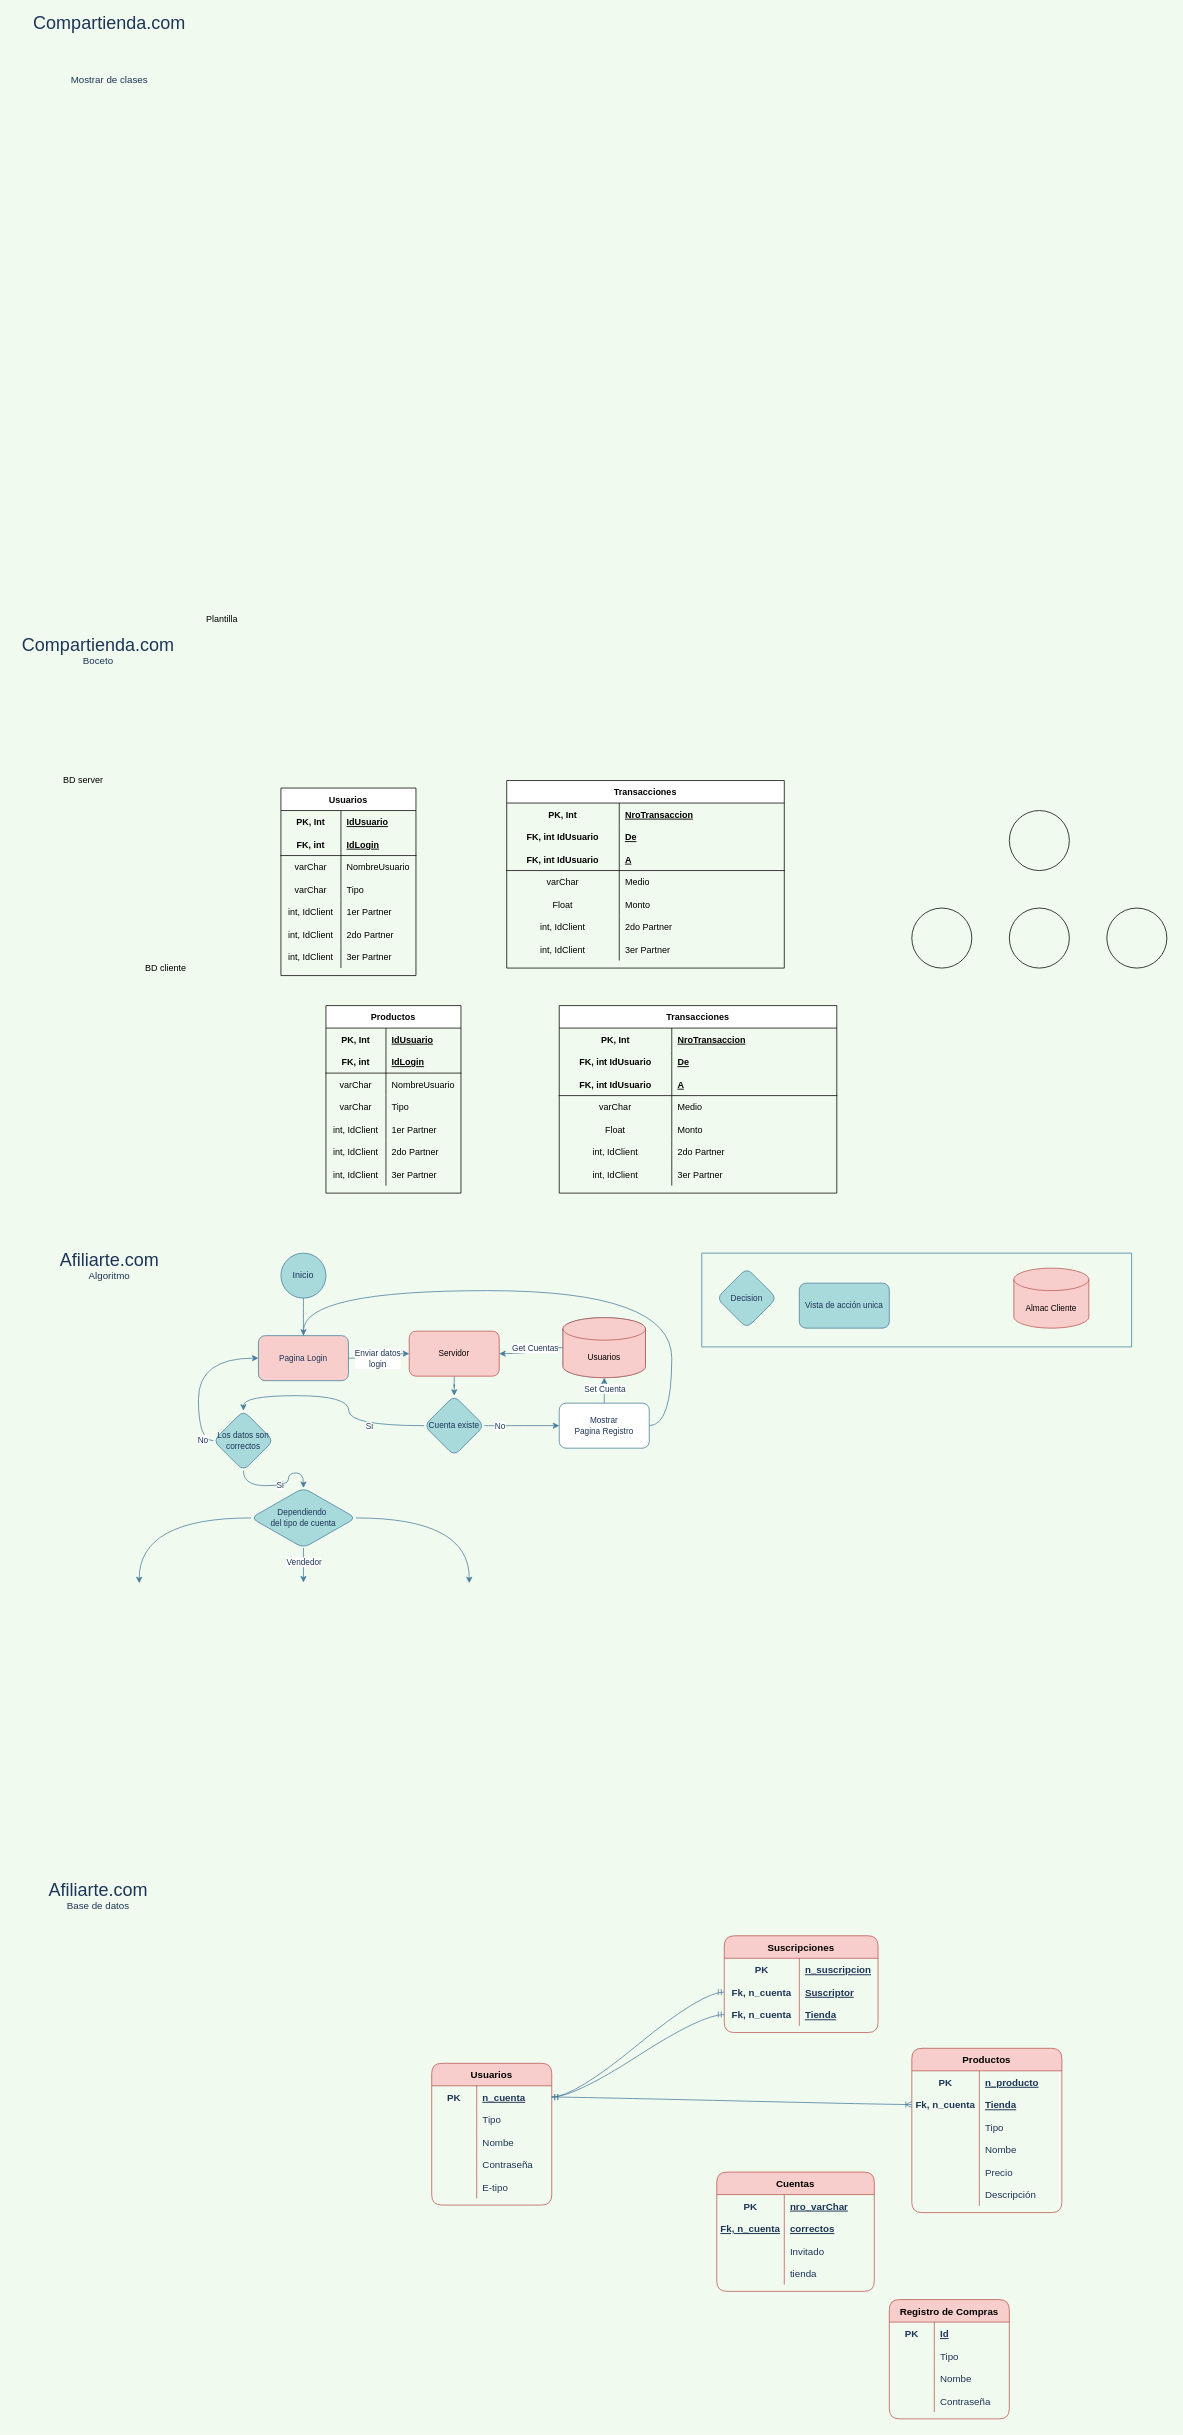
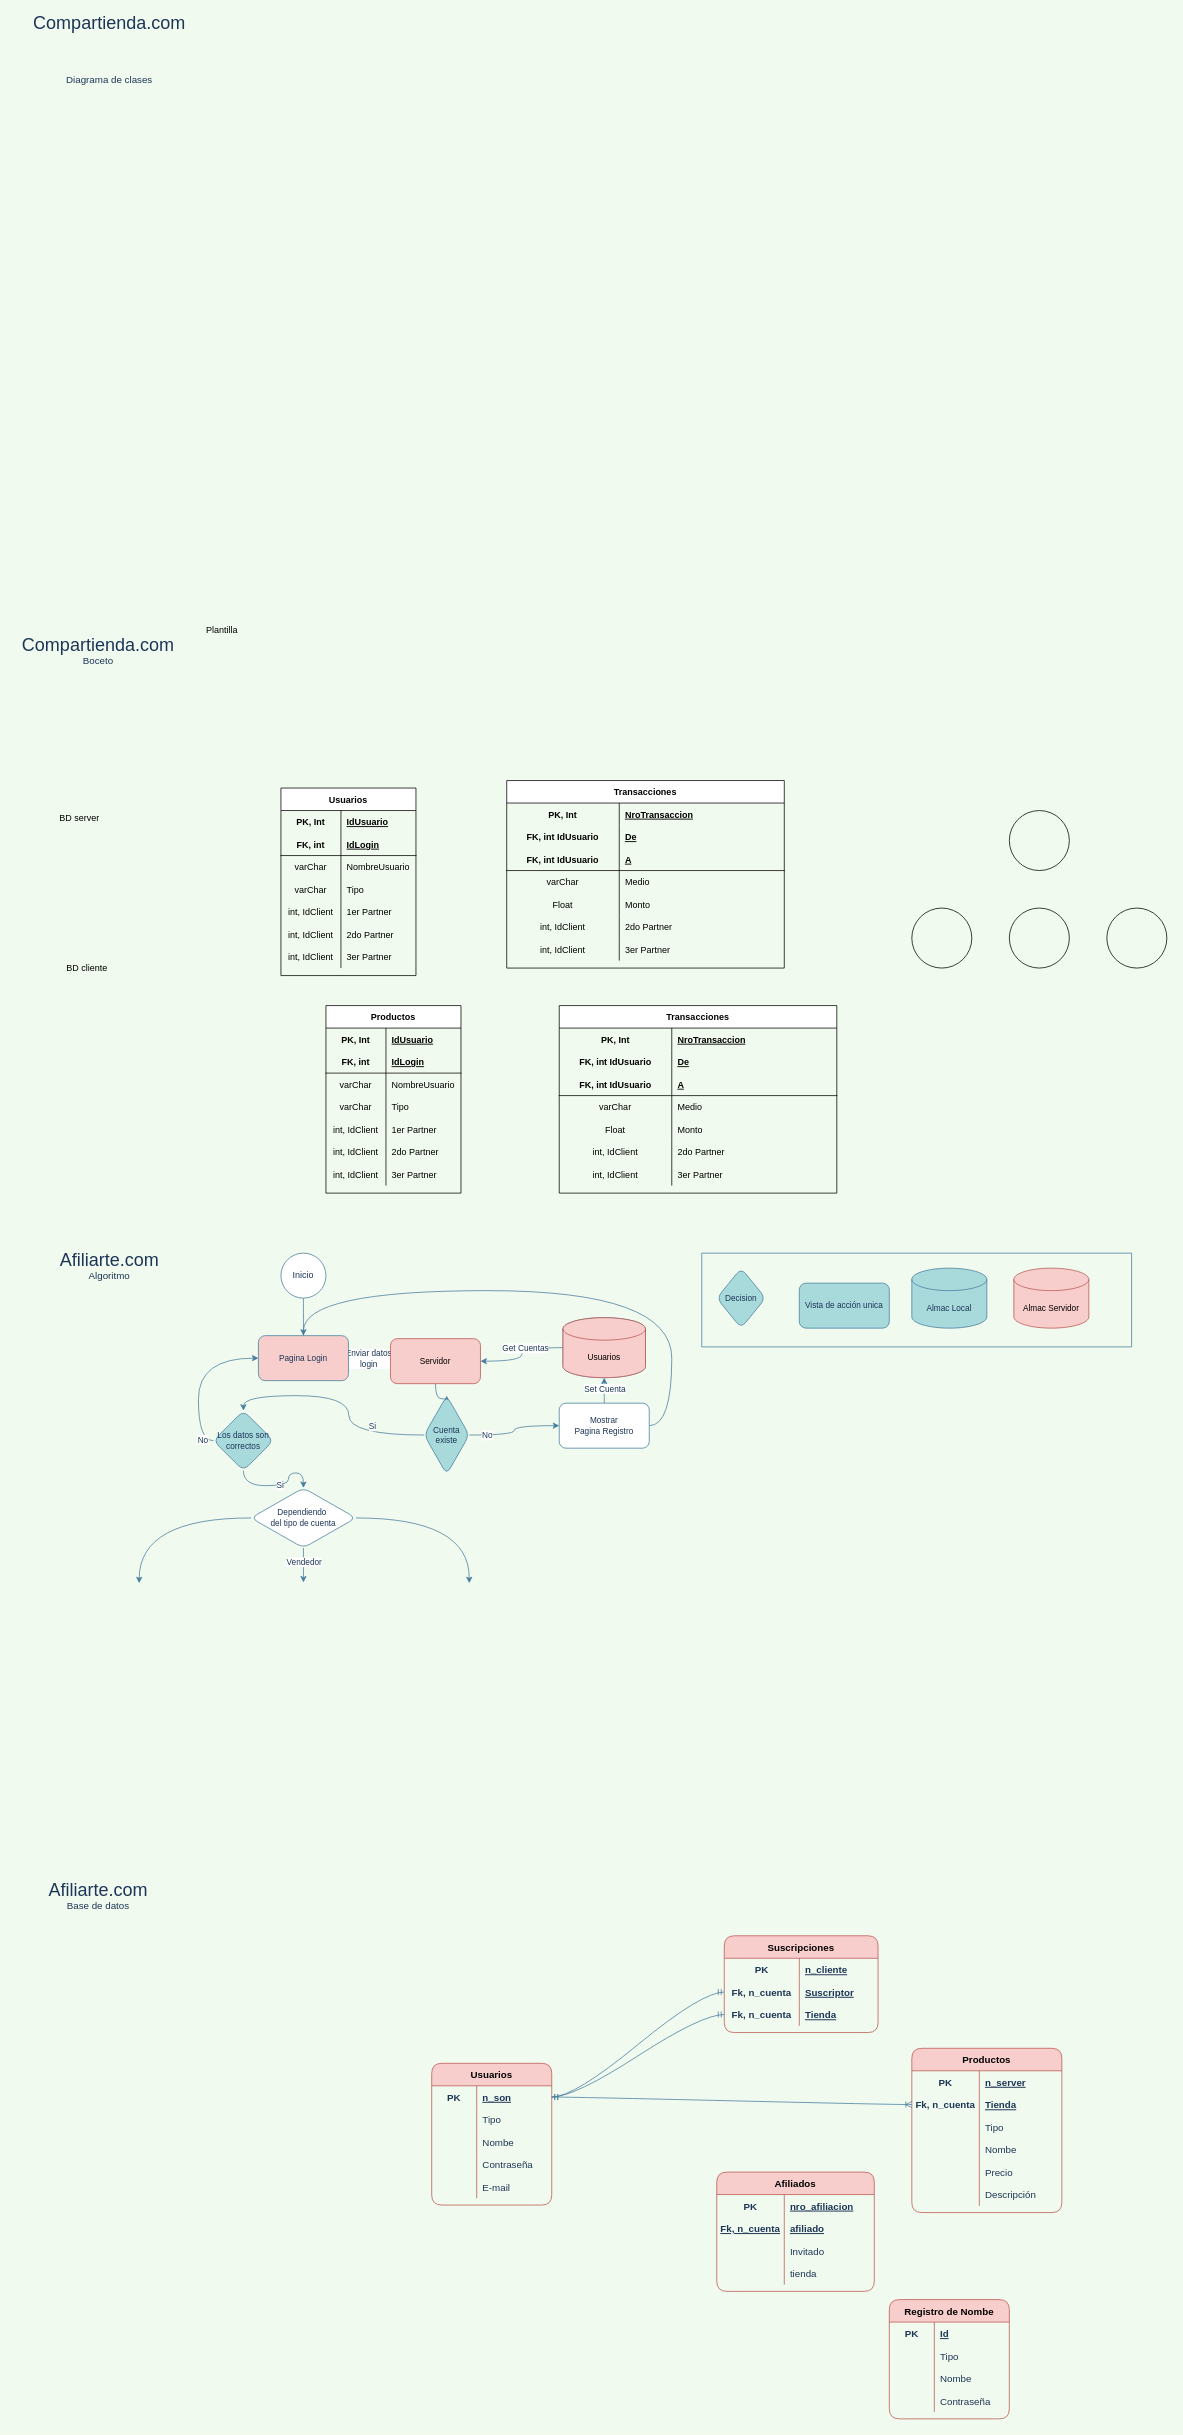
(110, 79) -> (110, 79)
(222, 619) -> (222, 630)
(83, 780) -> (79, 818)
(165, 968) -> (87, 968)
(303, 1275) -> (303, 1275)
(747, 1298) -> (741, 1298)
none -> (949, 1298)
(1051, 1308) -> (1051, 1308)
(454, 1353) -> (435, 1361)
(454, 1425) -> (447, 1435)
(303, 1518) -> (303, 1518)
(838, 1970) -> (827, 1970)
(1012, 2082) -> (1007, 2082)
(504, 2097) -> (496, 2097)
(795, 2183) -> (795, 2183)
(497, 2187) -> (496, 2187)
(820, 2206) -> (823, 2206)
(814, 2228) -> (808, 2228)
(949, 2311) -> (949, 2311)
